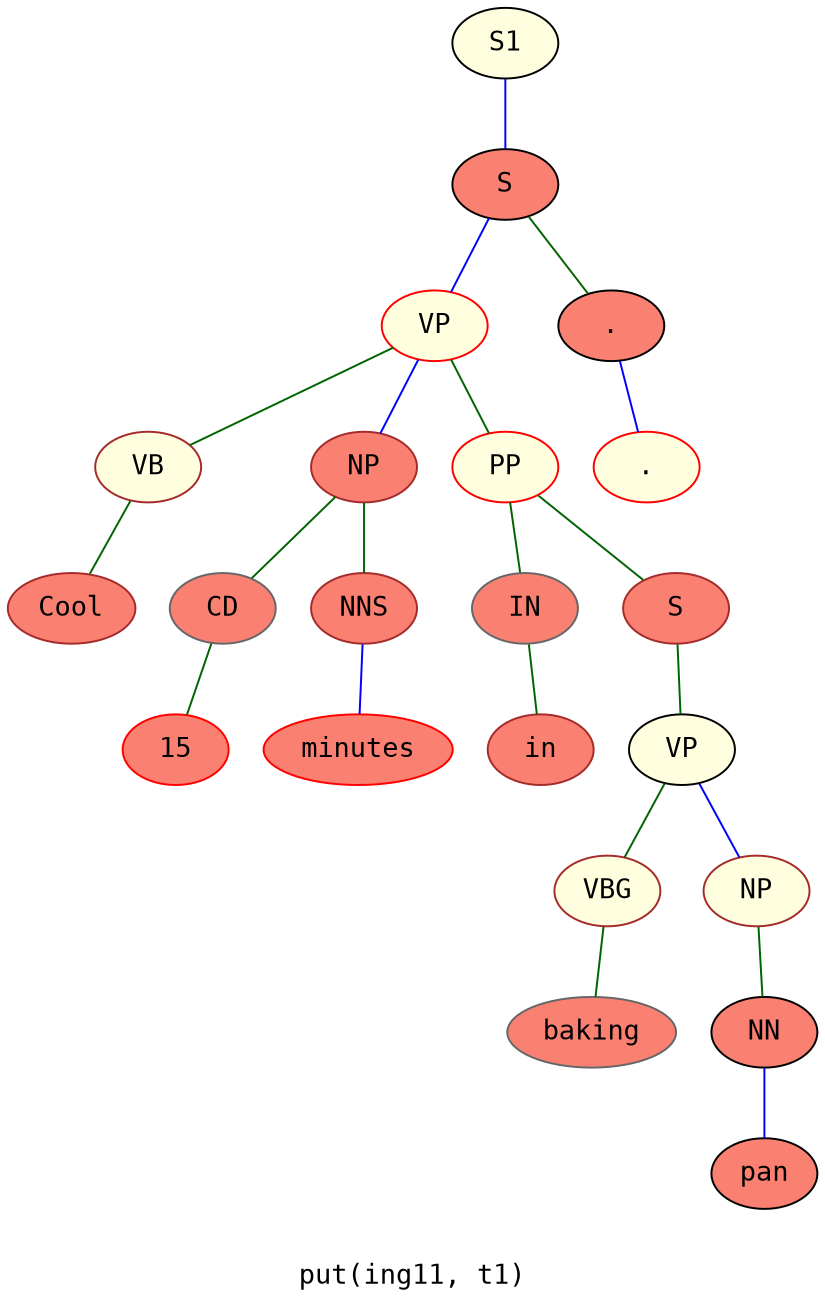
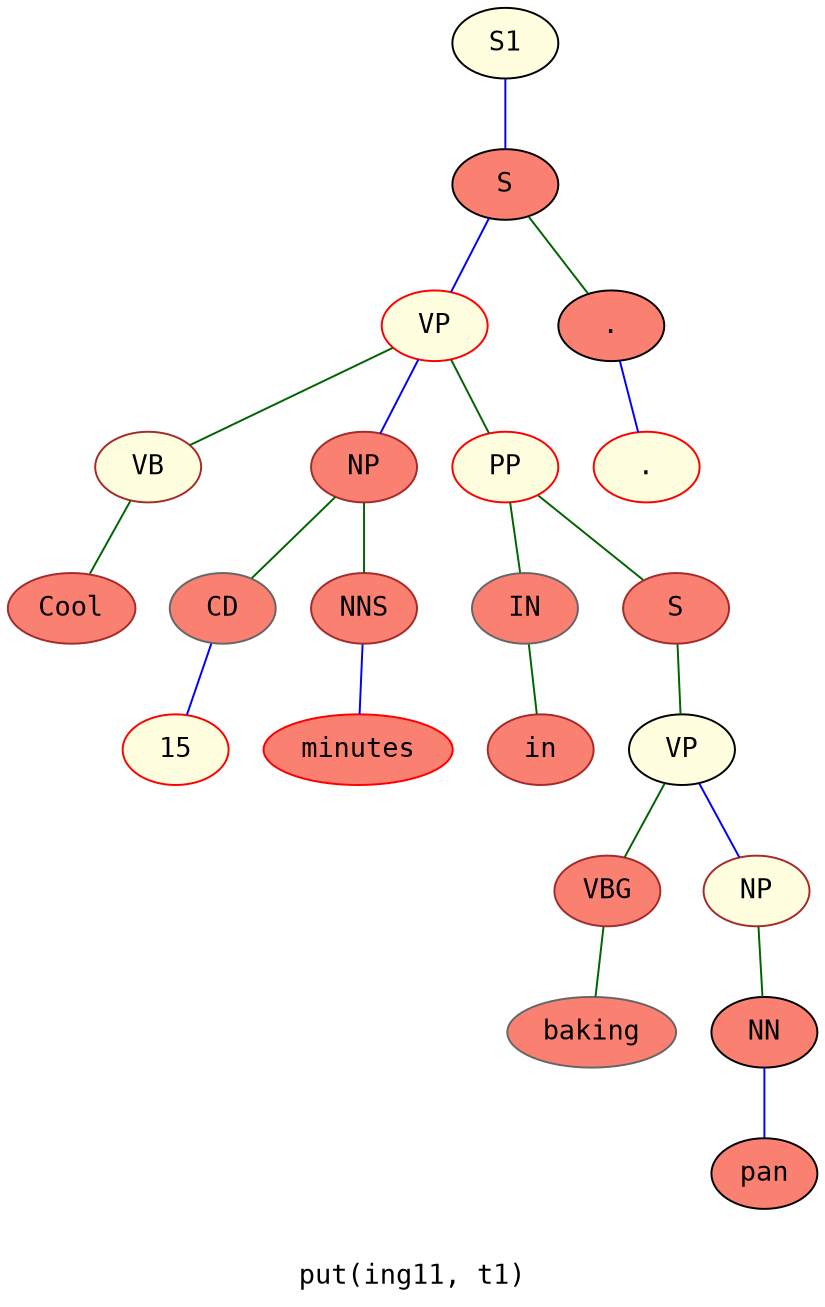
(199, 679) -> (199, 679)
(176, 750) -> (176, 750)
(607, 891) -> (607, 891)
